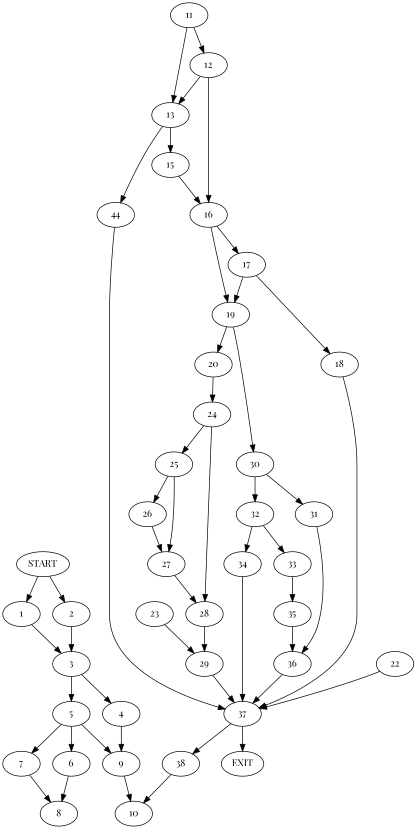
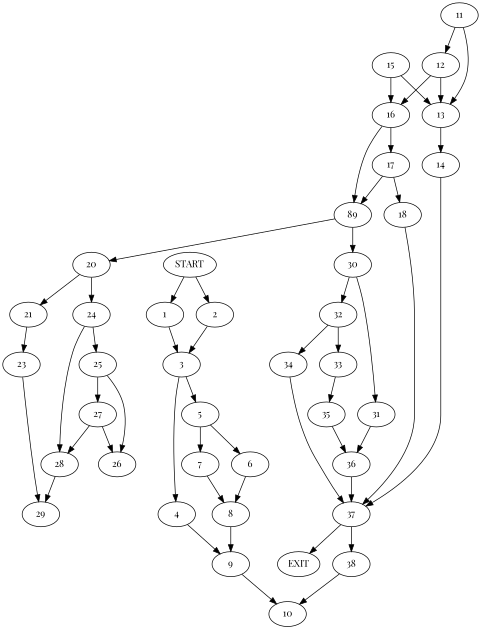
(170, 137) -> (413, 87)
(116, 215) -> (441, 165)
none -> (28, 315)
(231, 315) -> (353, 215)
(156, 536) -> (106, 436)
(395, 664) -> none
(221, 686) -> none
(94, 736) -> (231, 536)
